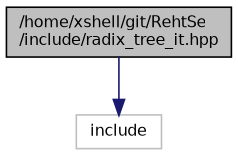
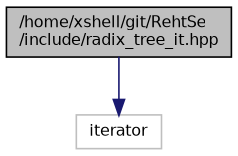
(119, 132) -> (119, 132)
